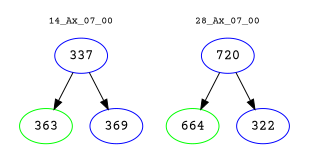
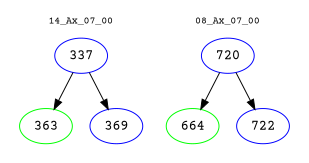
(228, 21) -> (228, 21)
(263, 126) -> (263, 126)
